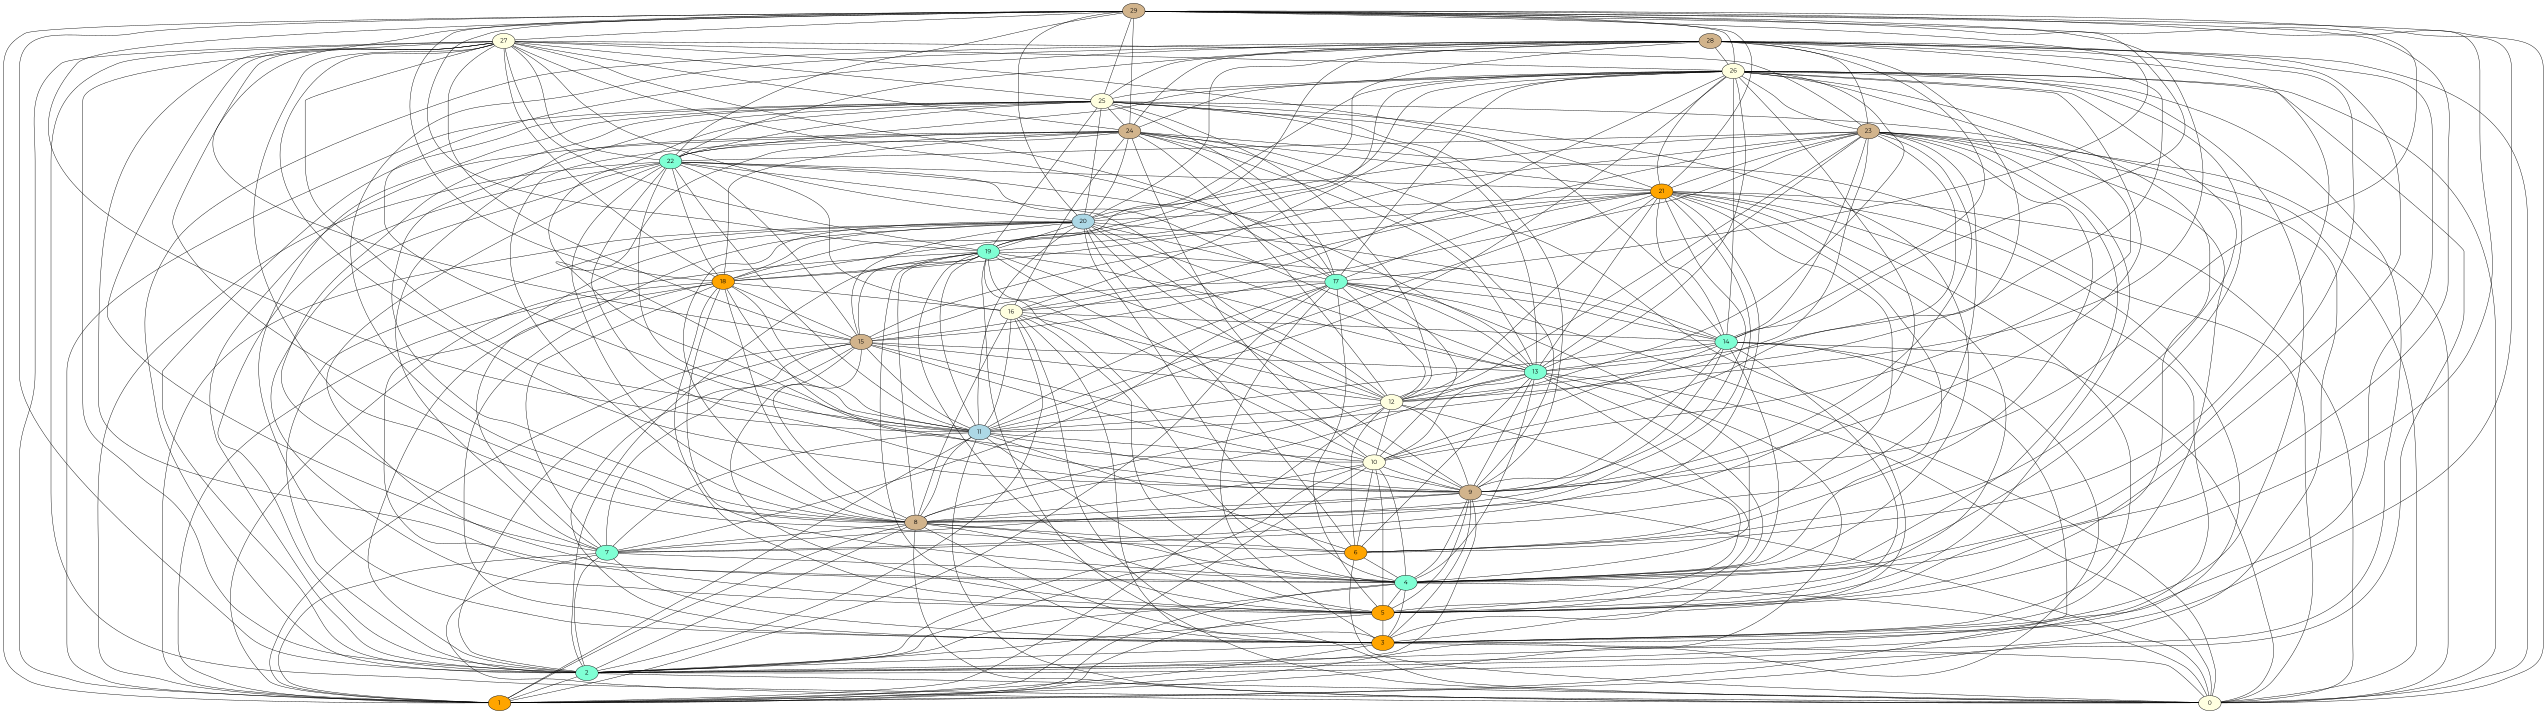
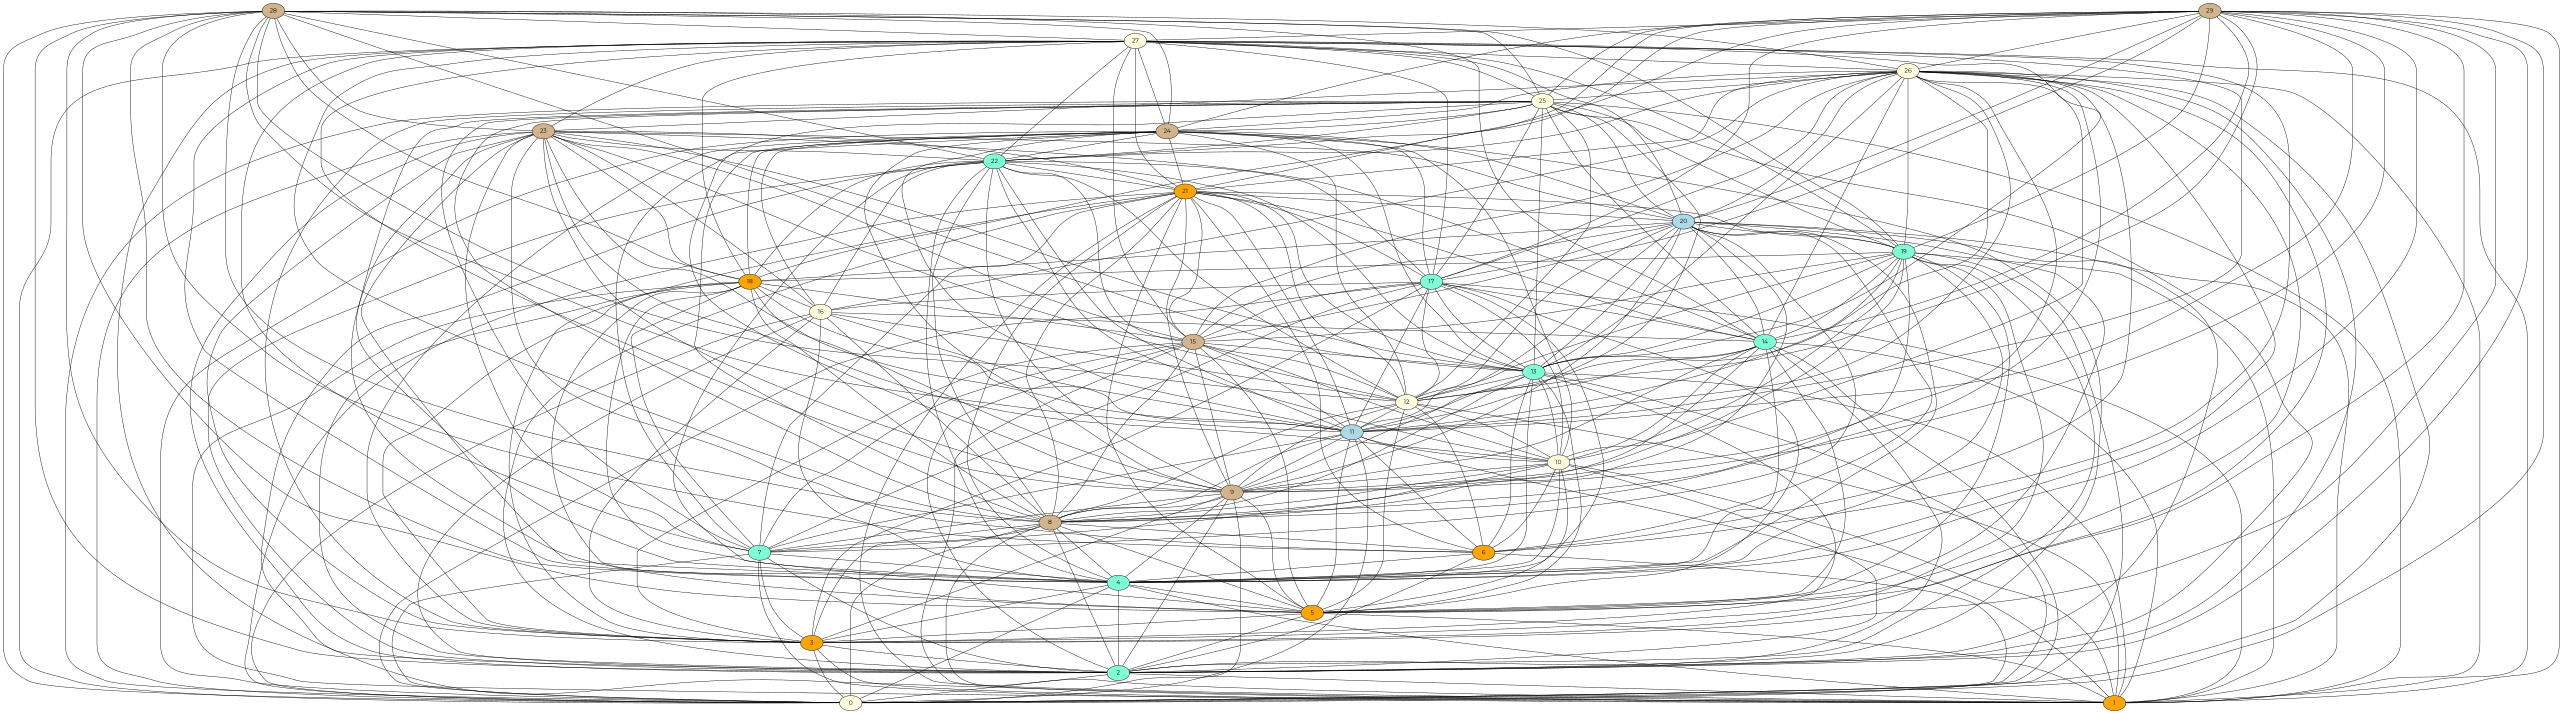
(1354, 58) -> (704, 26)
(1245, 199) -> none
none -> (1161, 524)
